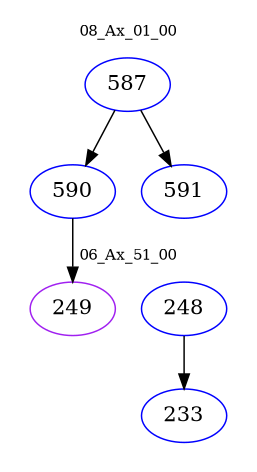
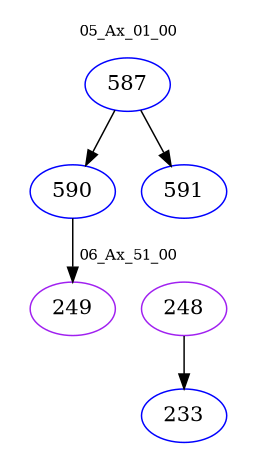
(128, 32) -> (128, 32)
(184, 309) -> (184, 309)
